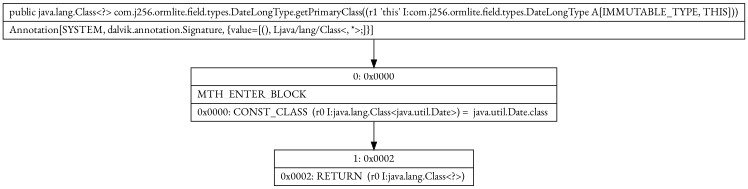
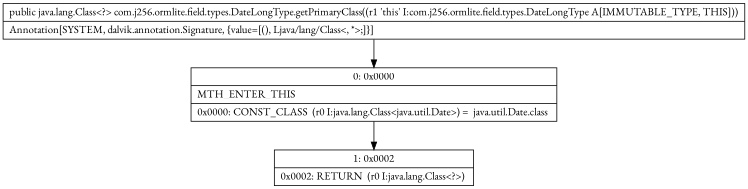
(252, 94) -> (246, 94)
